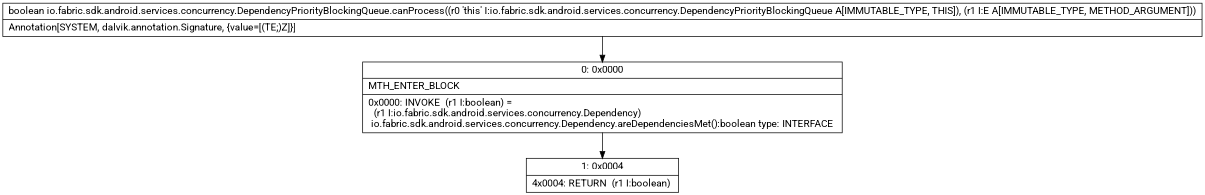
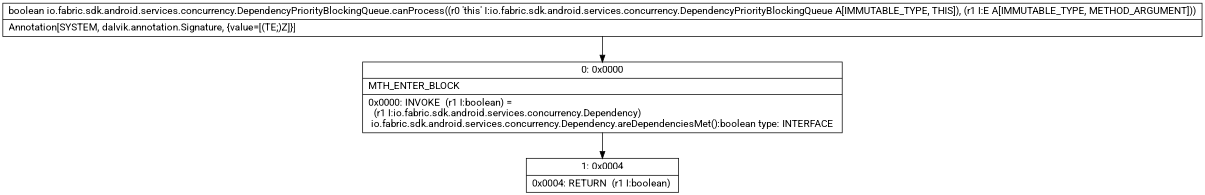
(602, 183) -> (602, 183)
